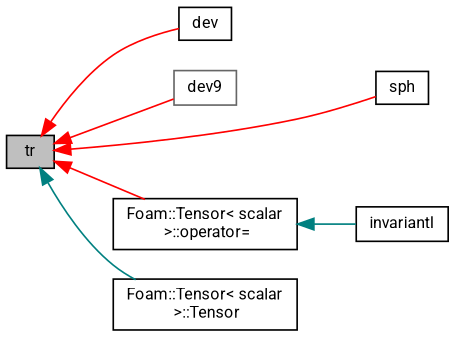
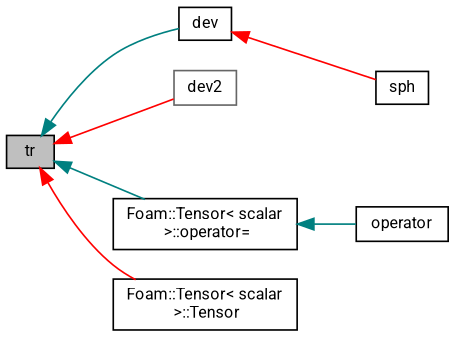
(105, 61) -> (105, 61)
(205, 88) -> (205, 88)
(225, 132) -> (312, 59)
(107, 184) -> (107, 184)
(402, 224) -> (402, 224)
(85, 237) -> (85, 237)
